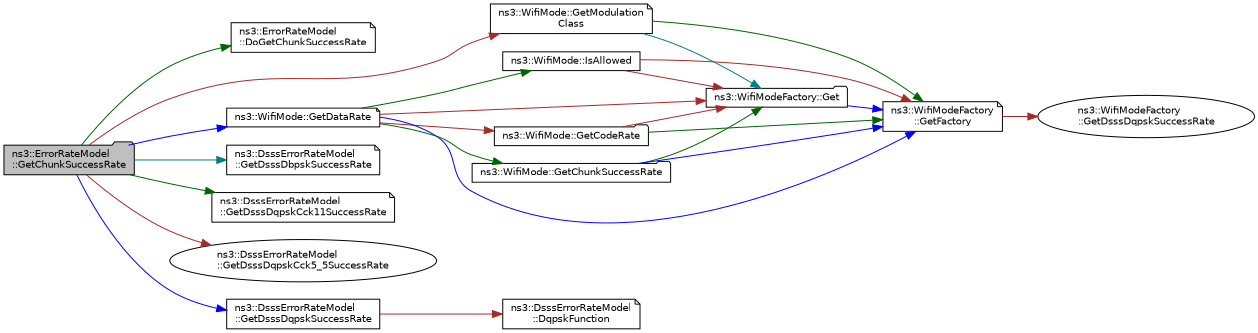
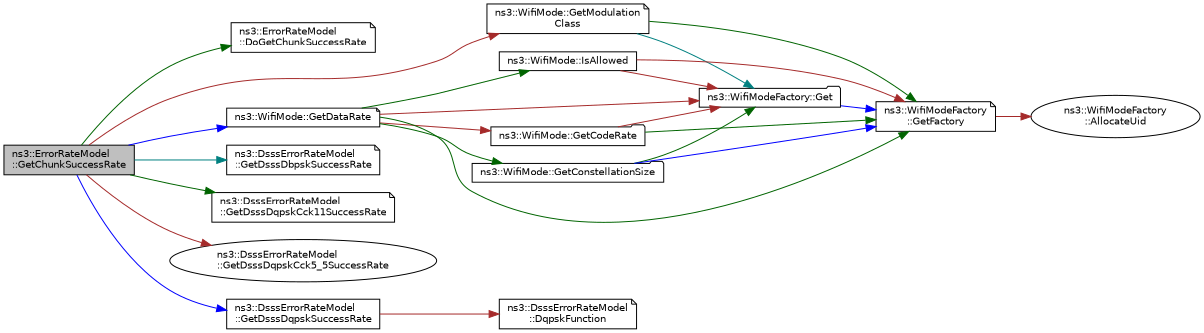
(1146, 117) -> (1116, 117)
(69, 160) -> (69, 160)
(571, 173) -> (568, 173)
(630, 221) -> (627, 221)
